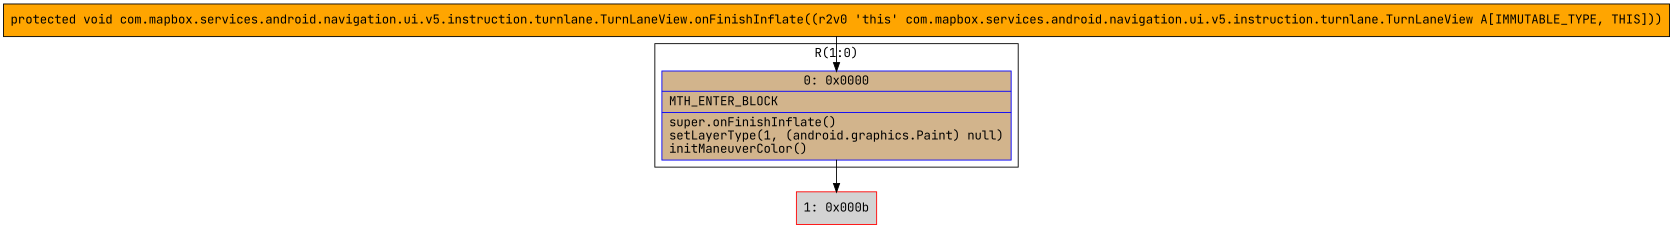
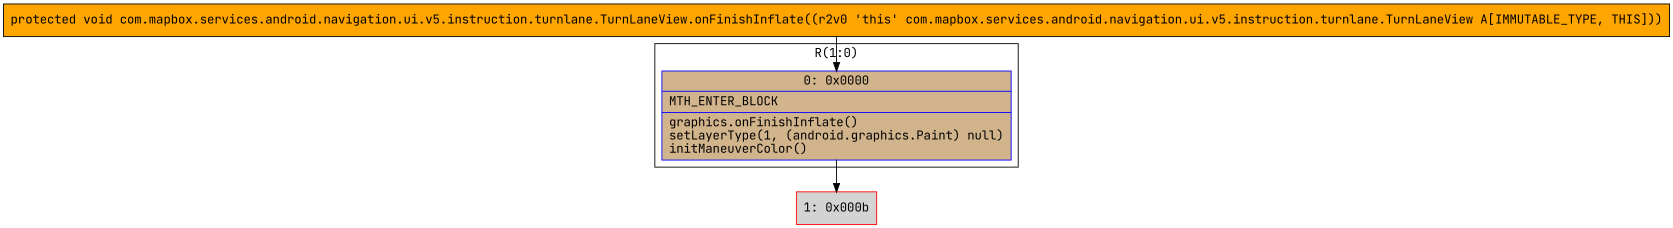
(753, 123) -> (764, 123)
